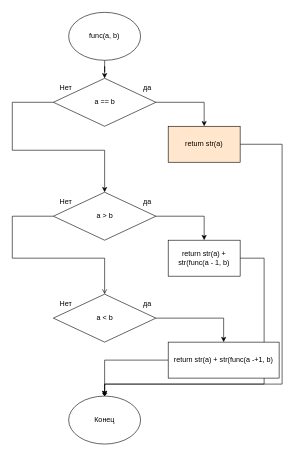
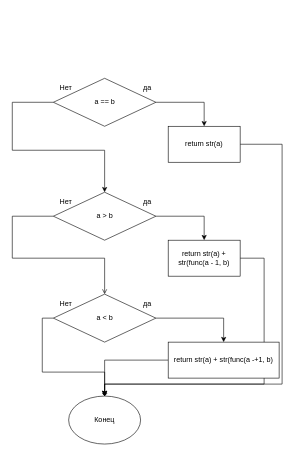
(105, 36) -> none
(105, 71) -> none
(204, 144) -> (204, 144)
none -> (42, 369)
